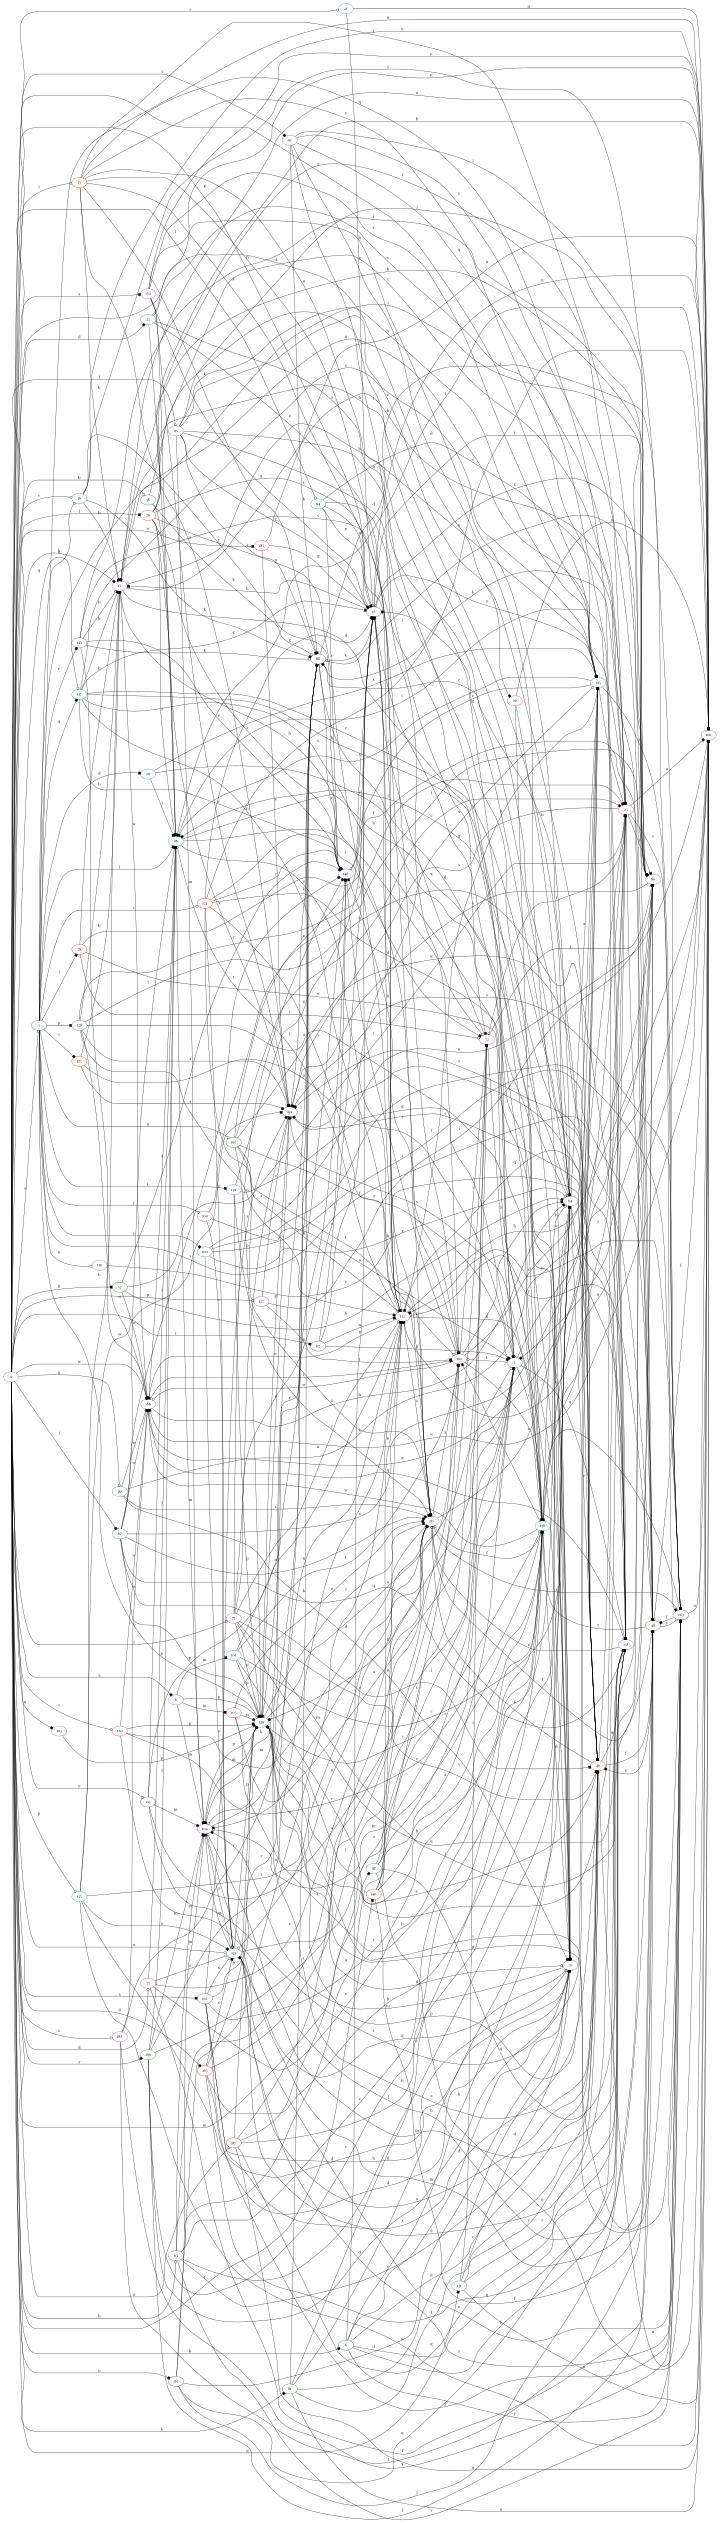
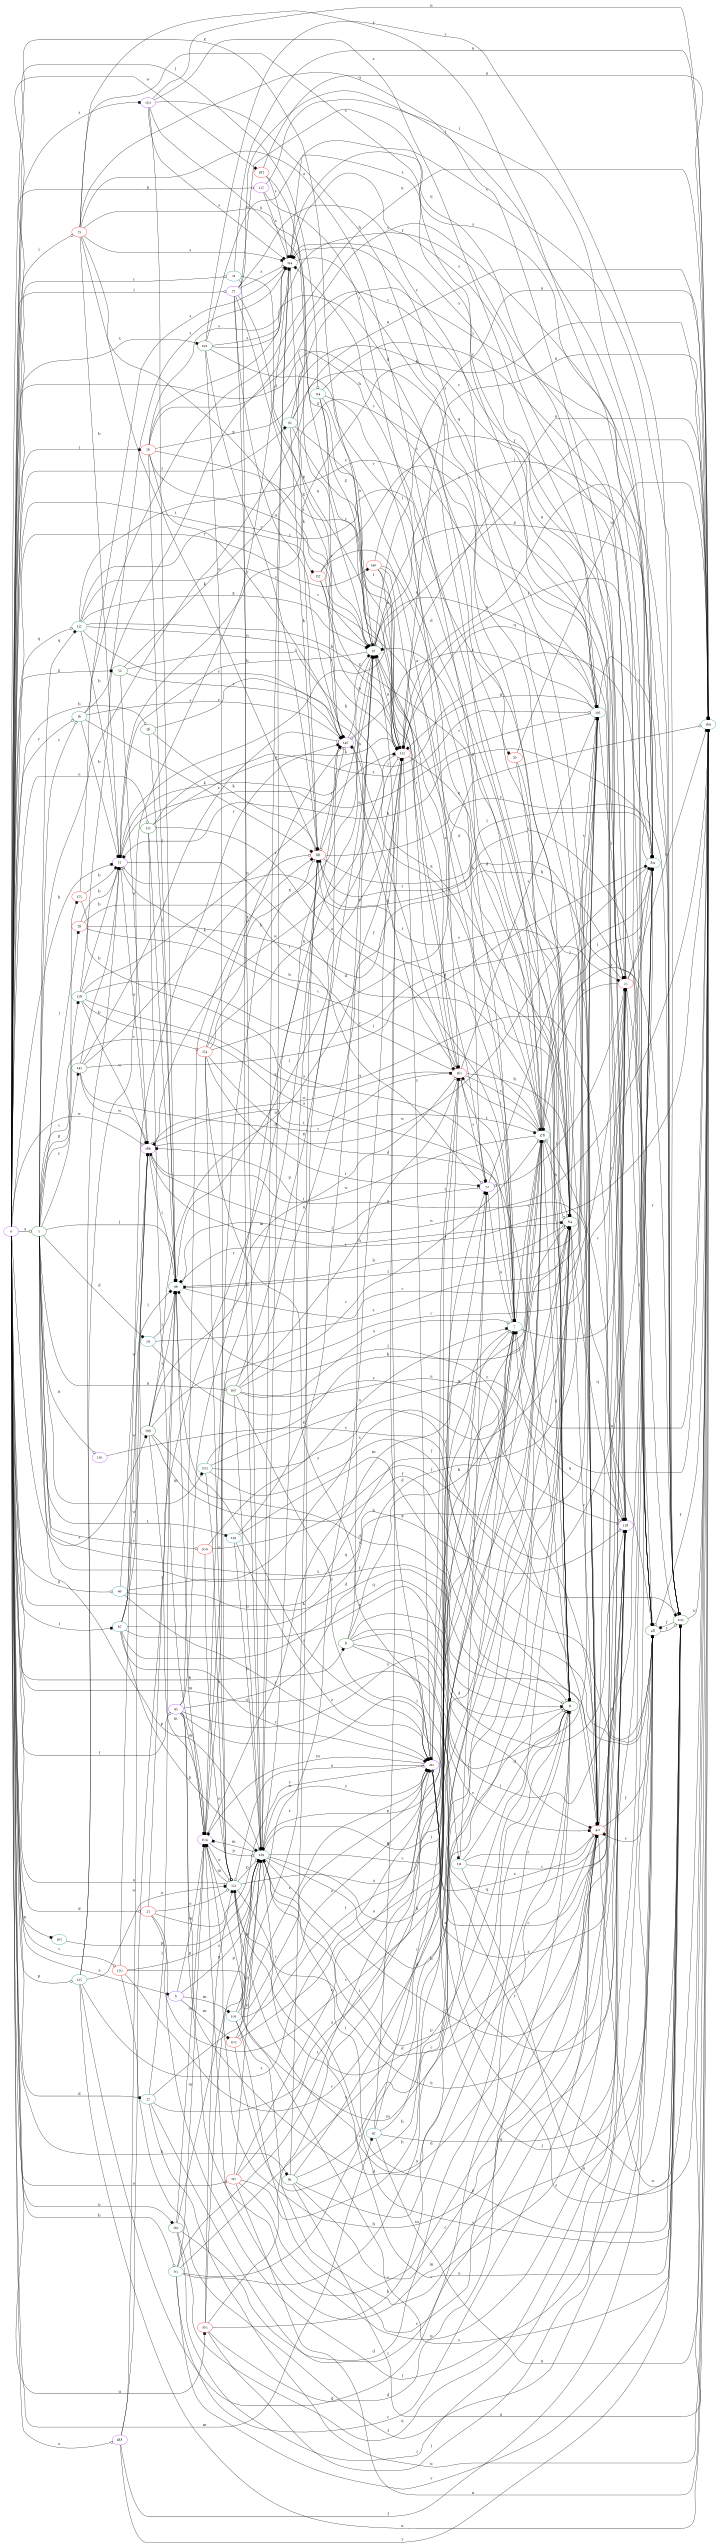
none -> (248, 1063)
(550, 1274) -> (468, 1415)
